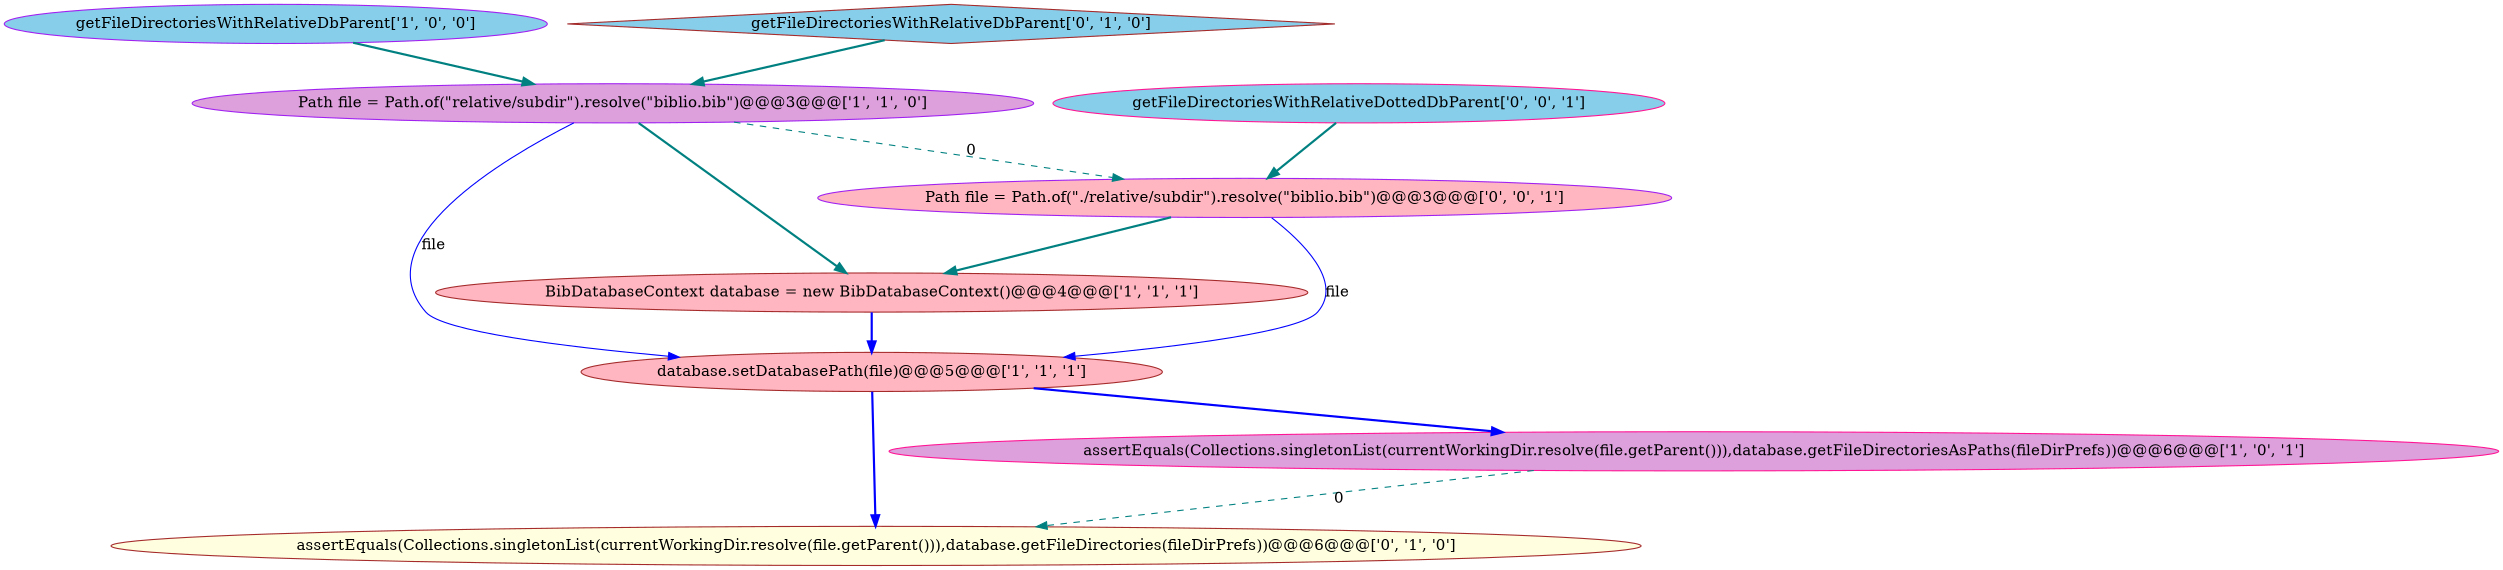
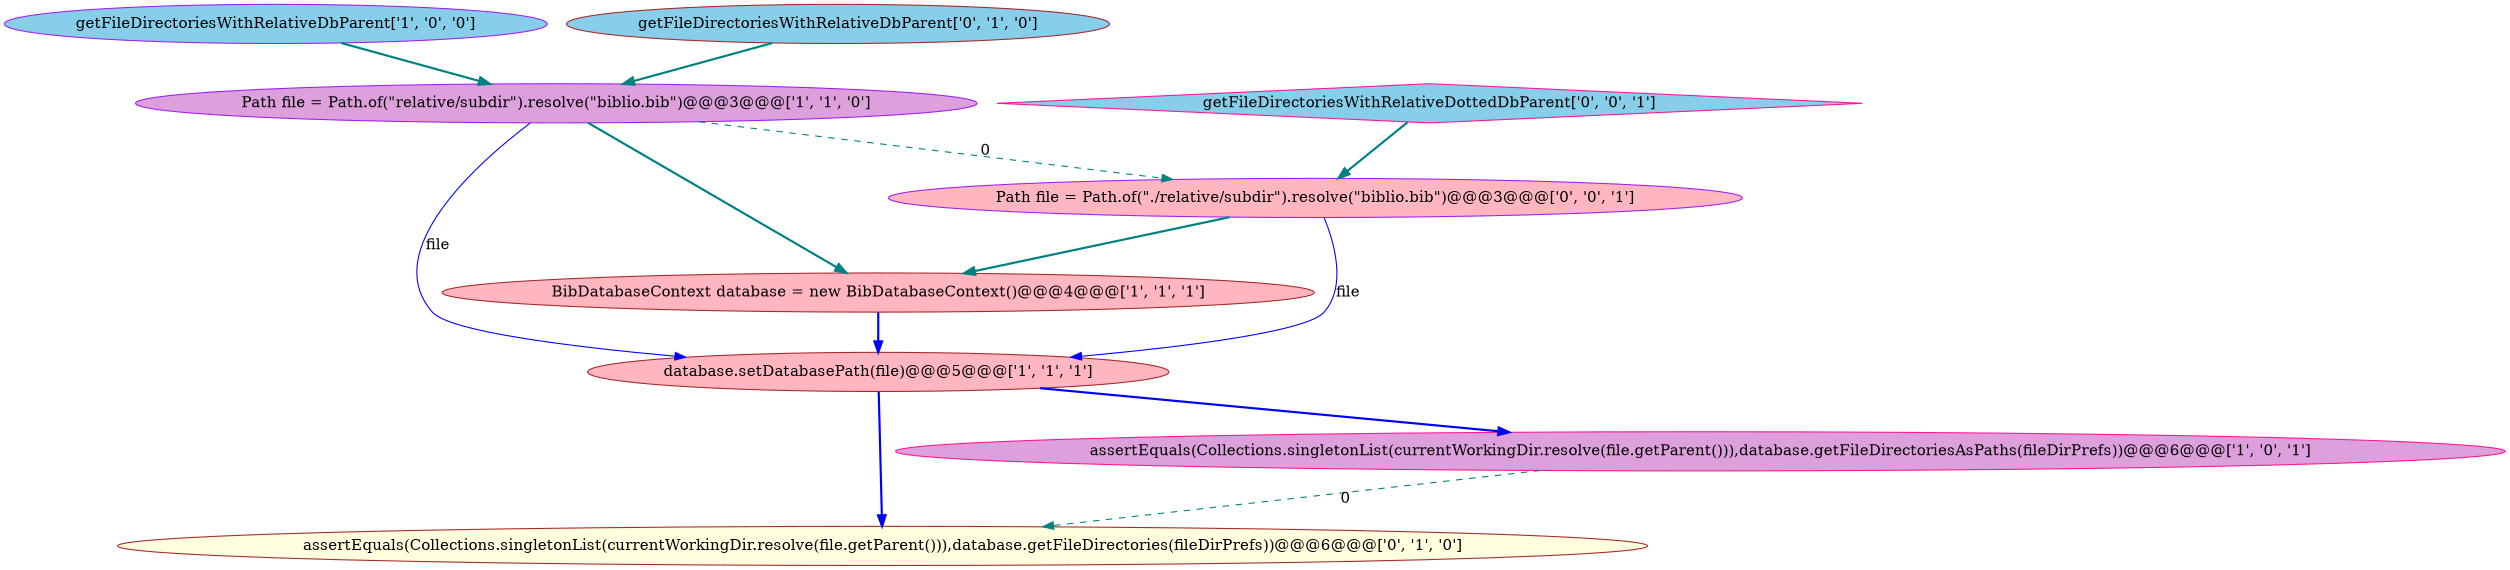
(951, 24) -> (838, 24)
(1359, 103) -> (1430, 103)
